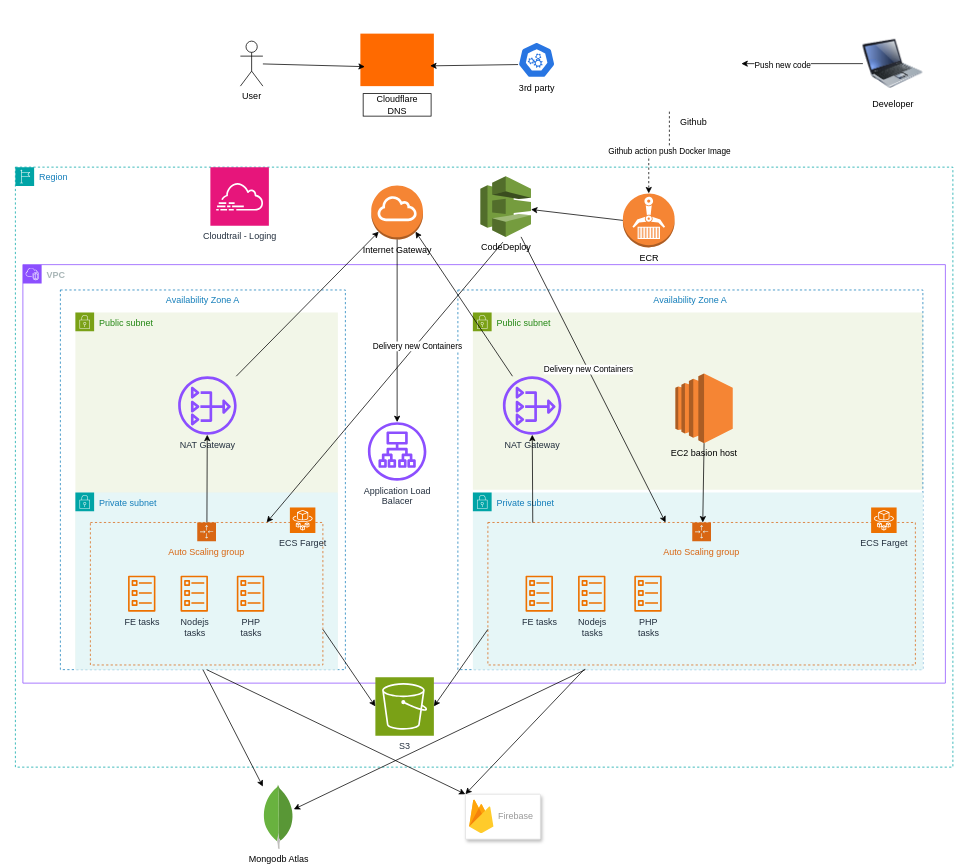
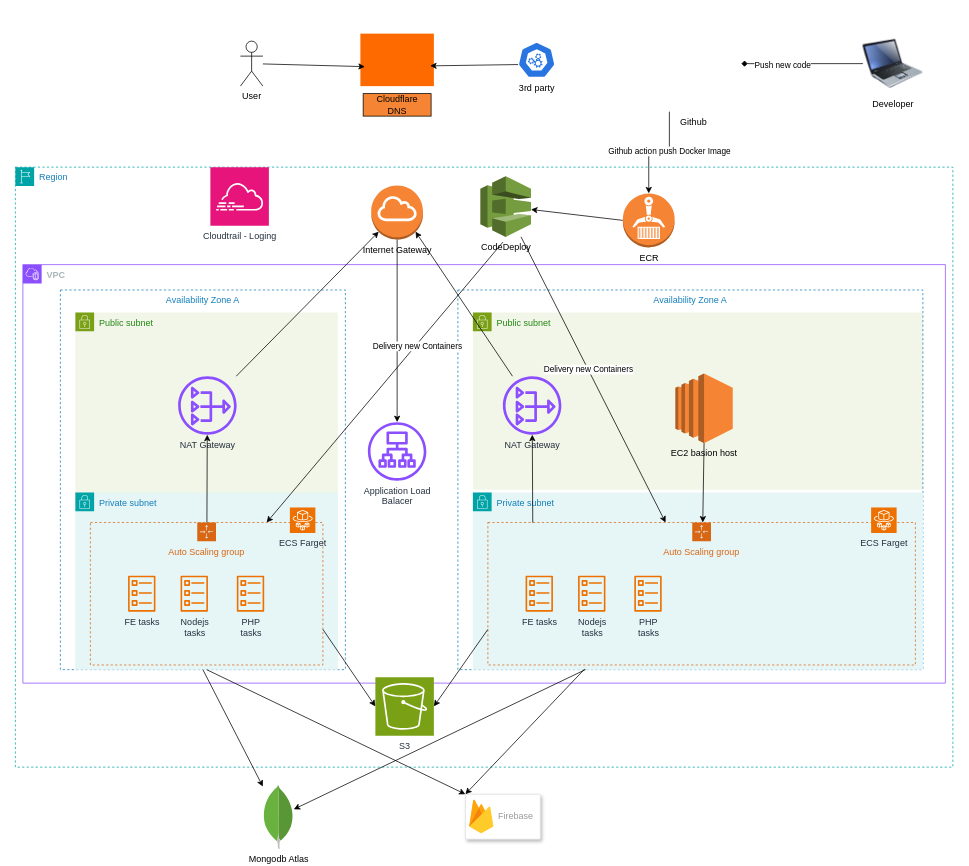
(748, 63) -> (748, 63)
(397, 105) -> (397, 105)
(669, 130) -> (669, 130)
